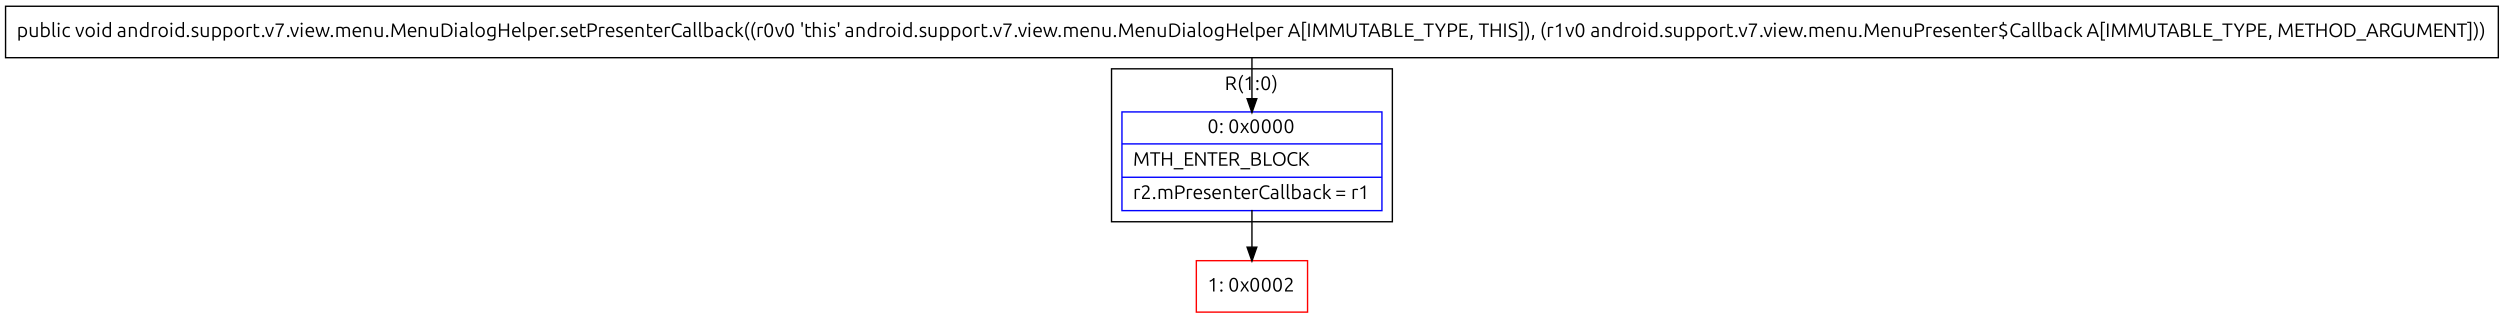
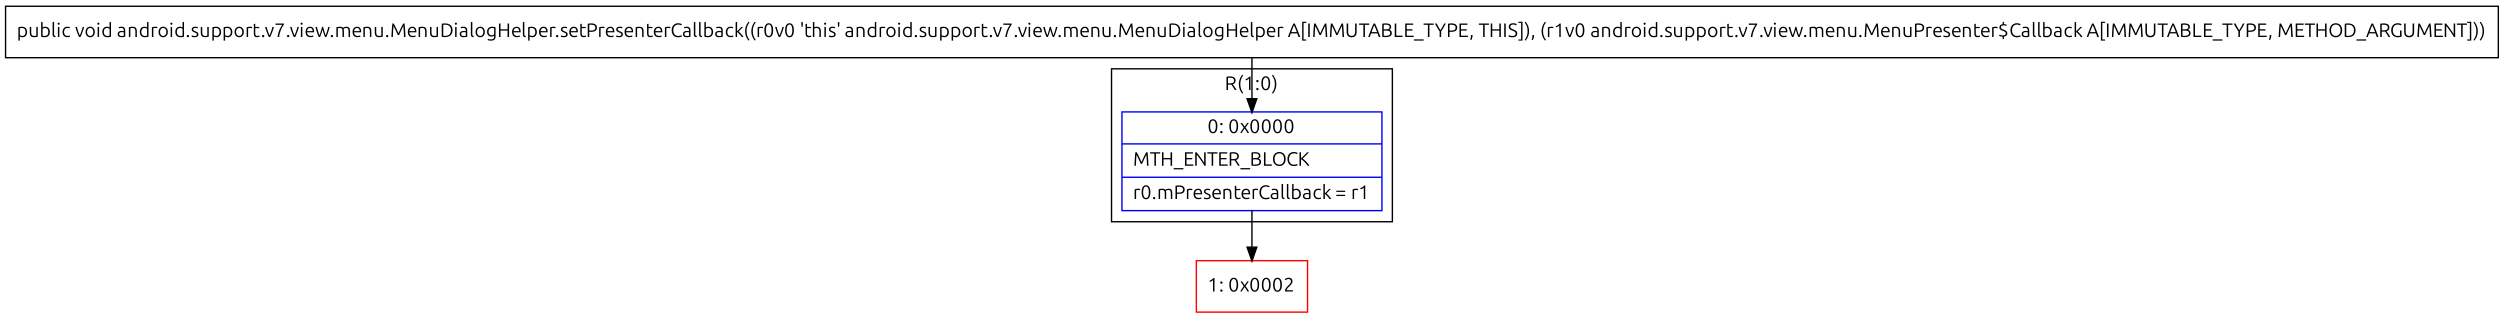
(1252, 193) -> (1252, 193)
